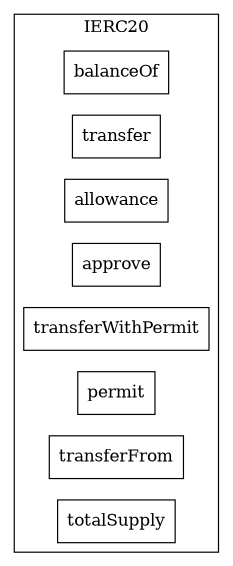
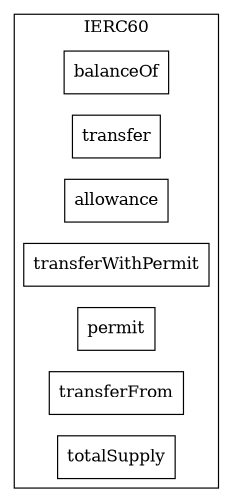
(116, 28) -> (116, 28)
(116, 265) -> none
